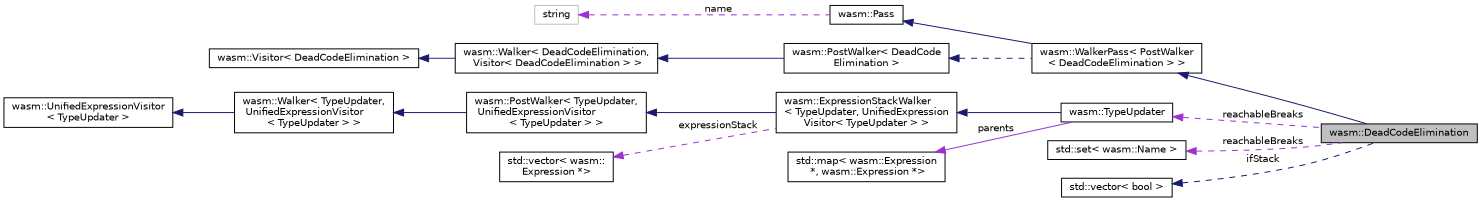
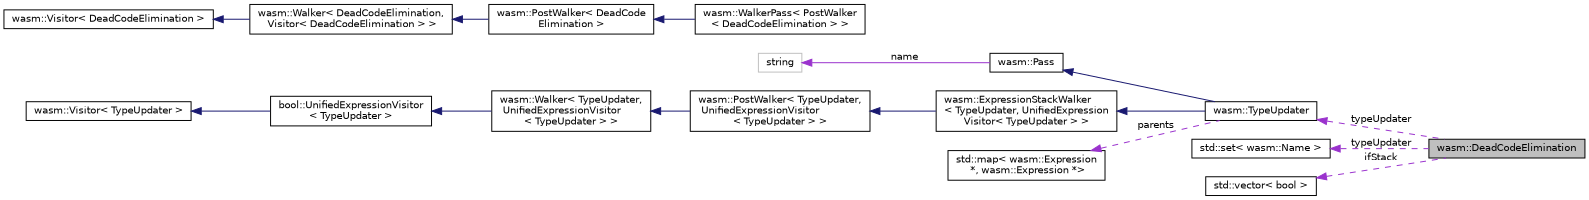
(709, 15) -> (901, 63)
(972, 33) -> (1144, 87)
(995, 58) -> (680, 19)
(1278, 99) -> none
none -> (109, 111)
(88, 113) -> (351, 111)
(1262, 115) -> (1380, 119)
(1009, 136) -> (1160, 134)
(1262, 142) -> (1380, 143)
(556, 167) -> none
(1280, 170) -> (1386, 167)
